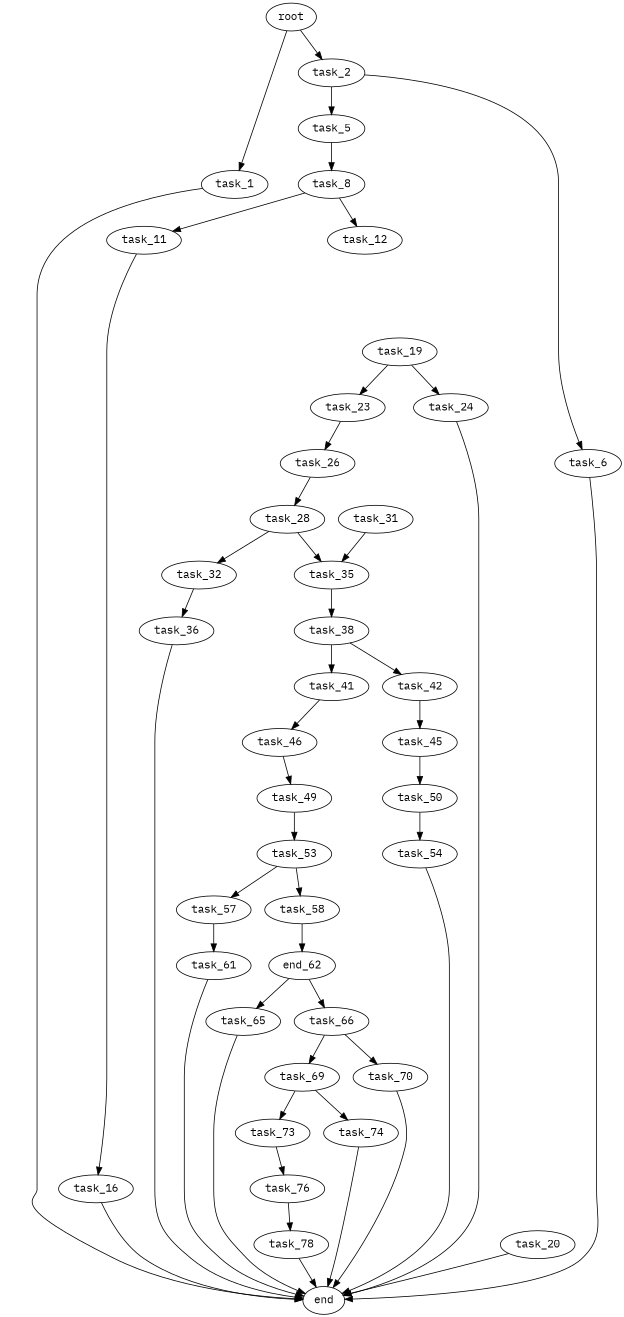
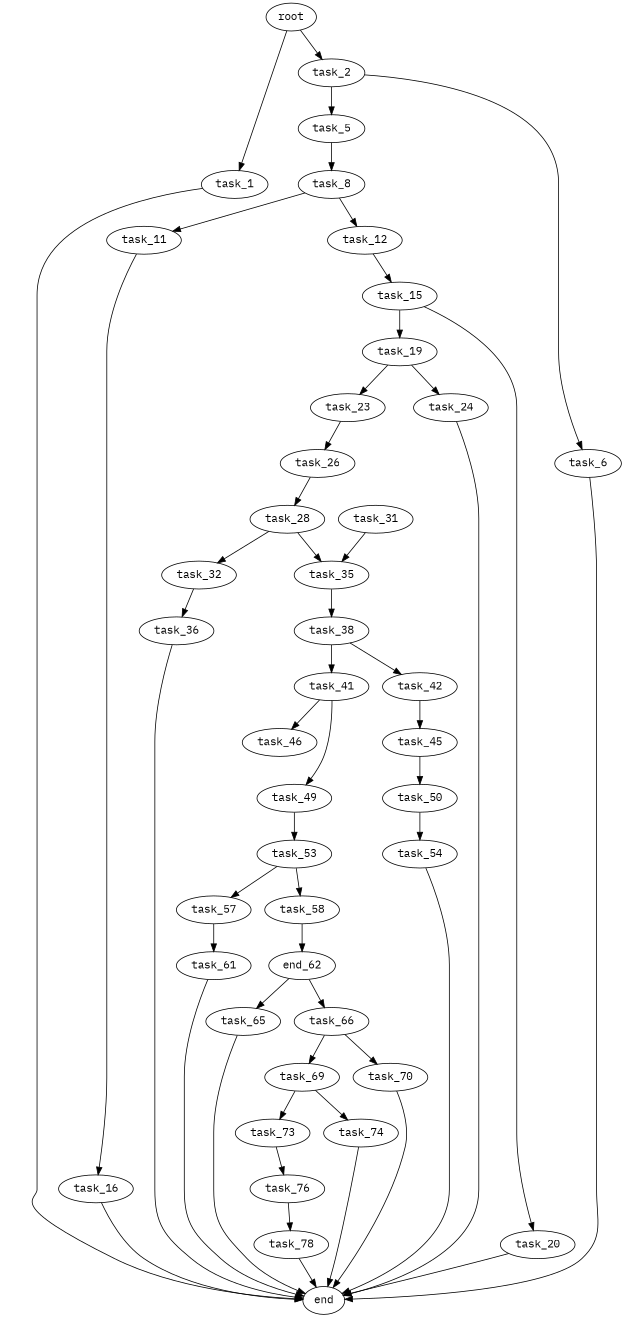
none -> (400, 296)
(286, 766) -> (328, 742)
